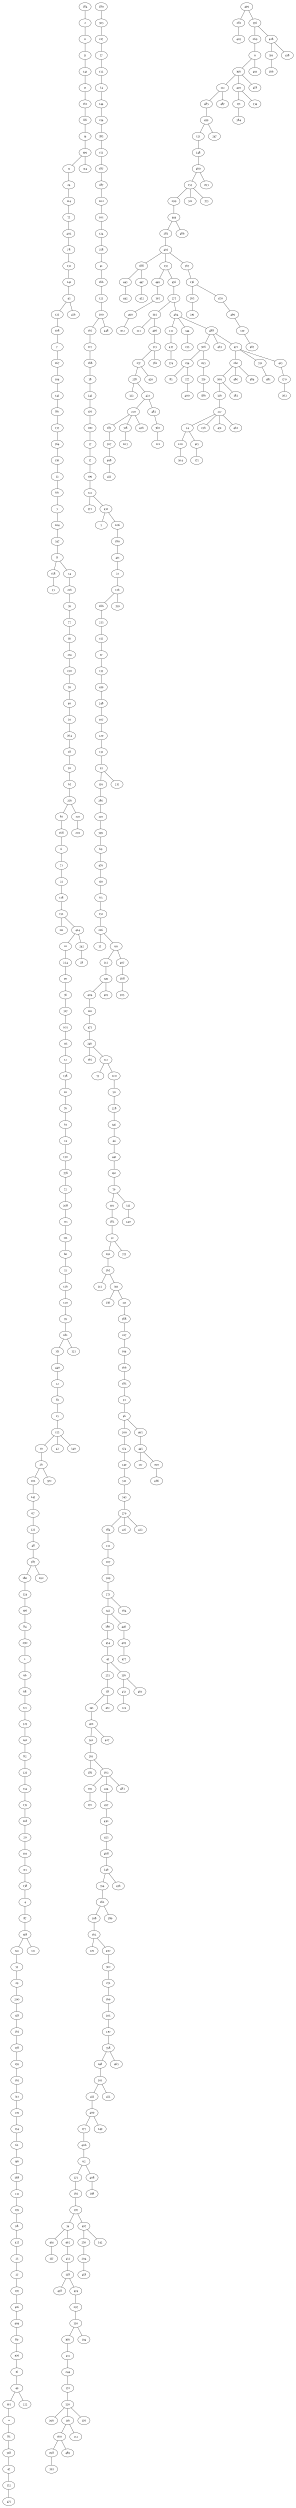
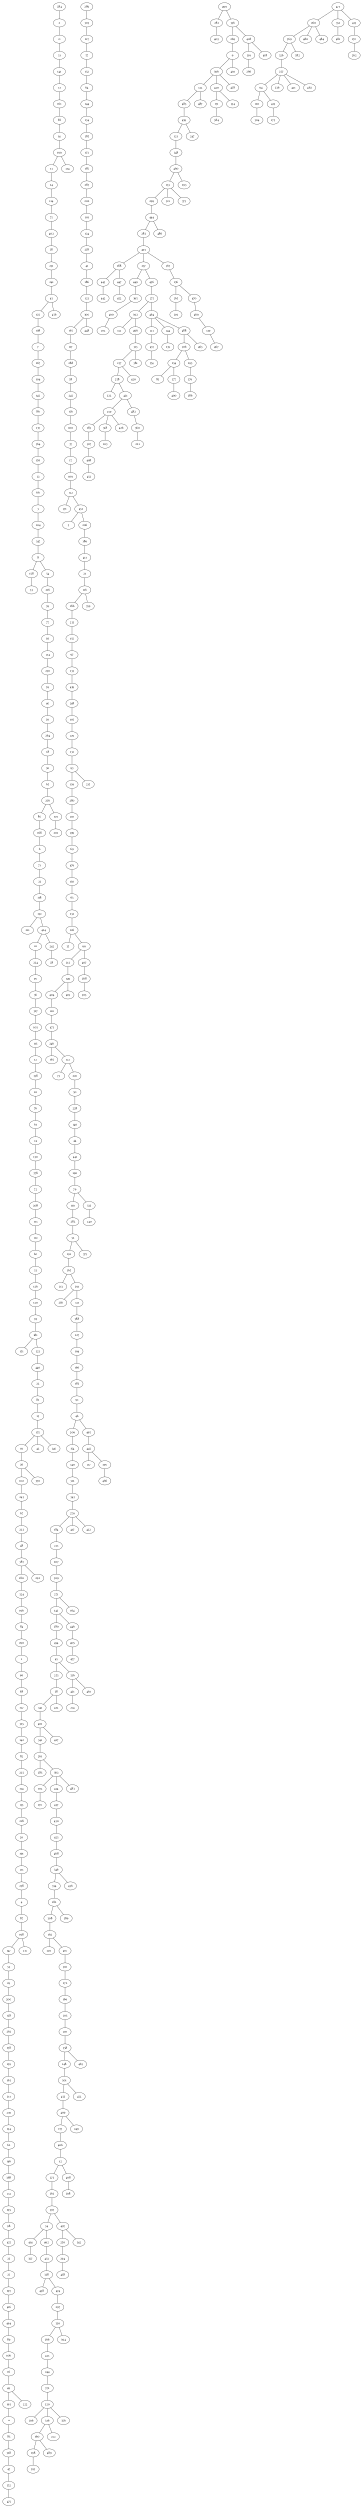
(224, 339) -> none
(57, 1359) -> (38, 1359)
